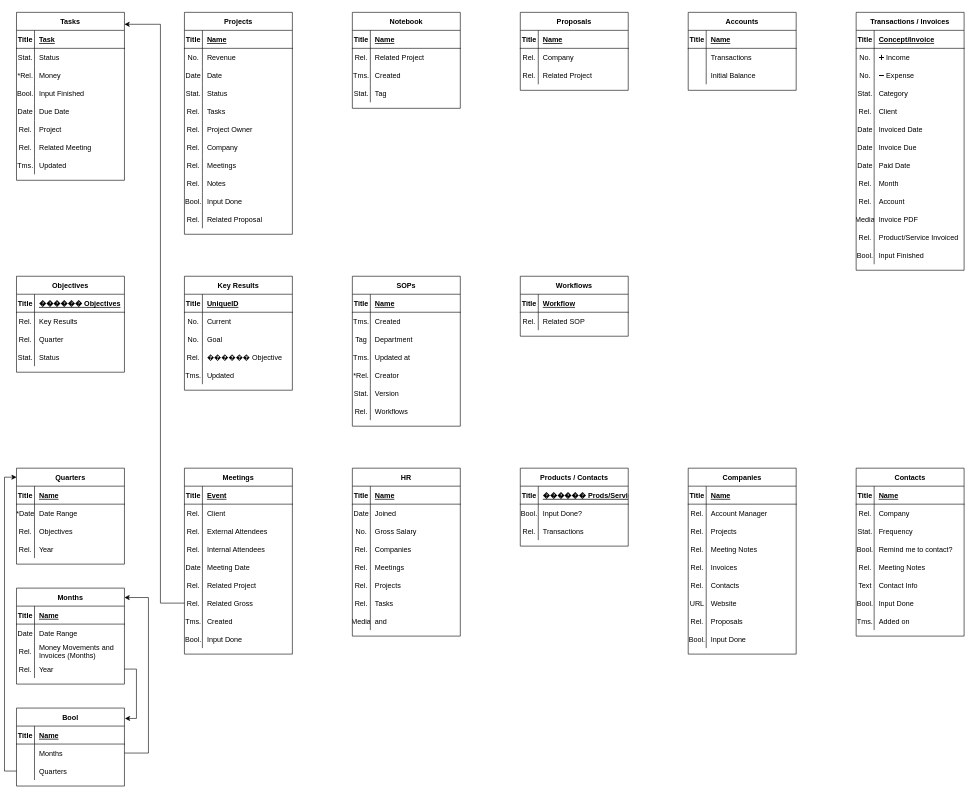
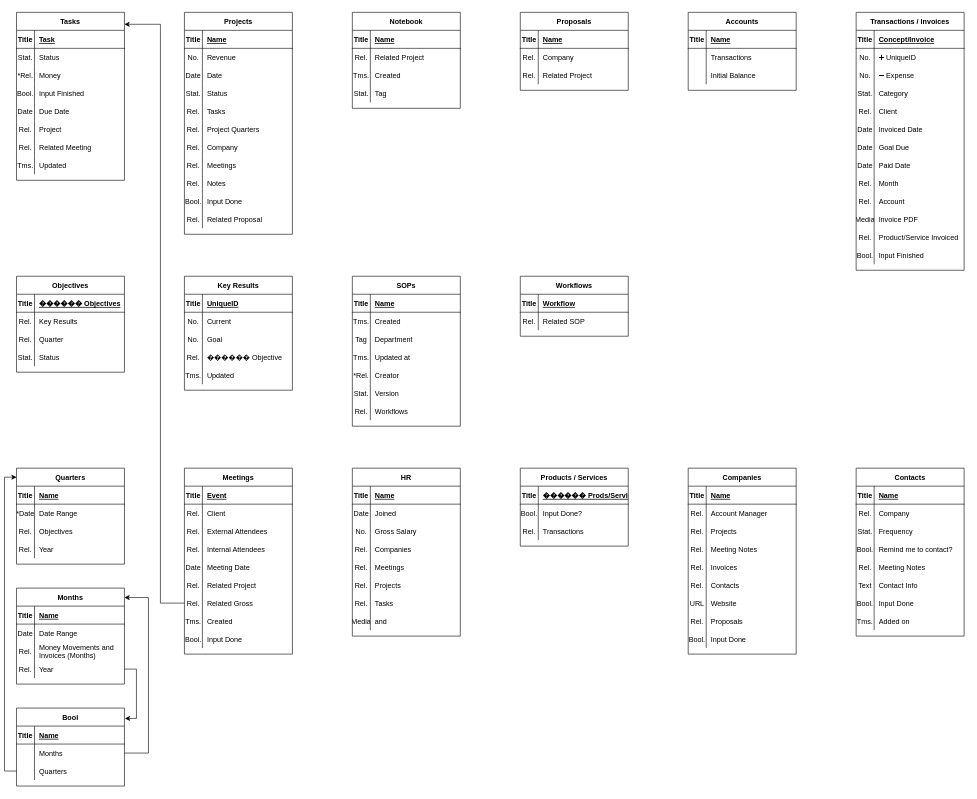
(894, 58) -> (897, 58)
(232, 130) -> (238, 130)
(899, 148) -> (893, 148)
(574, 478) -> (574, 478)
